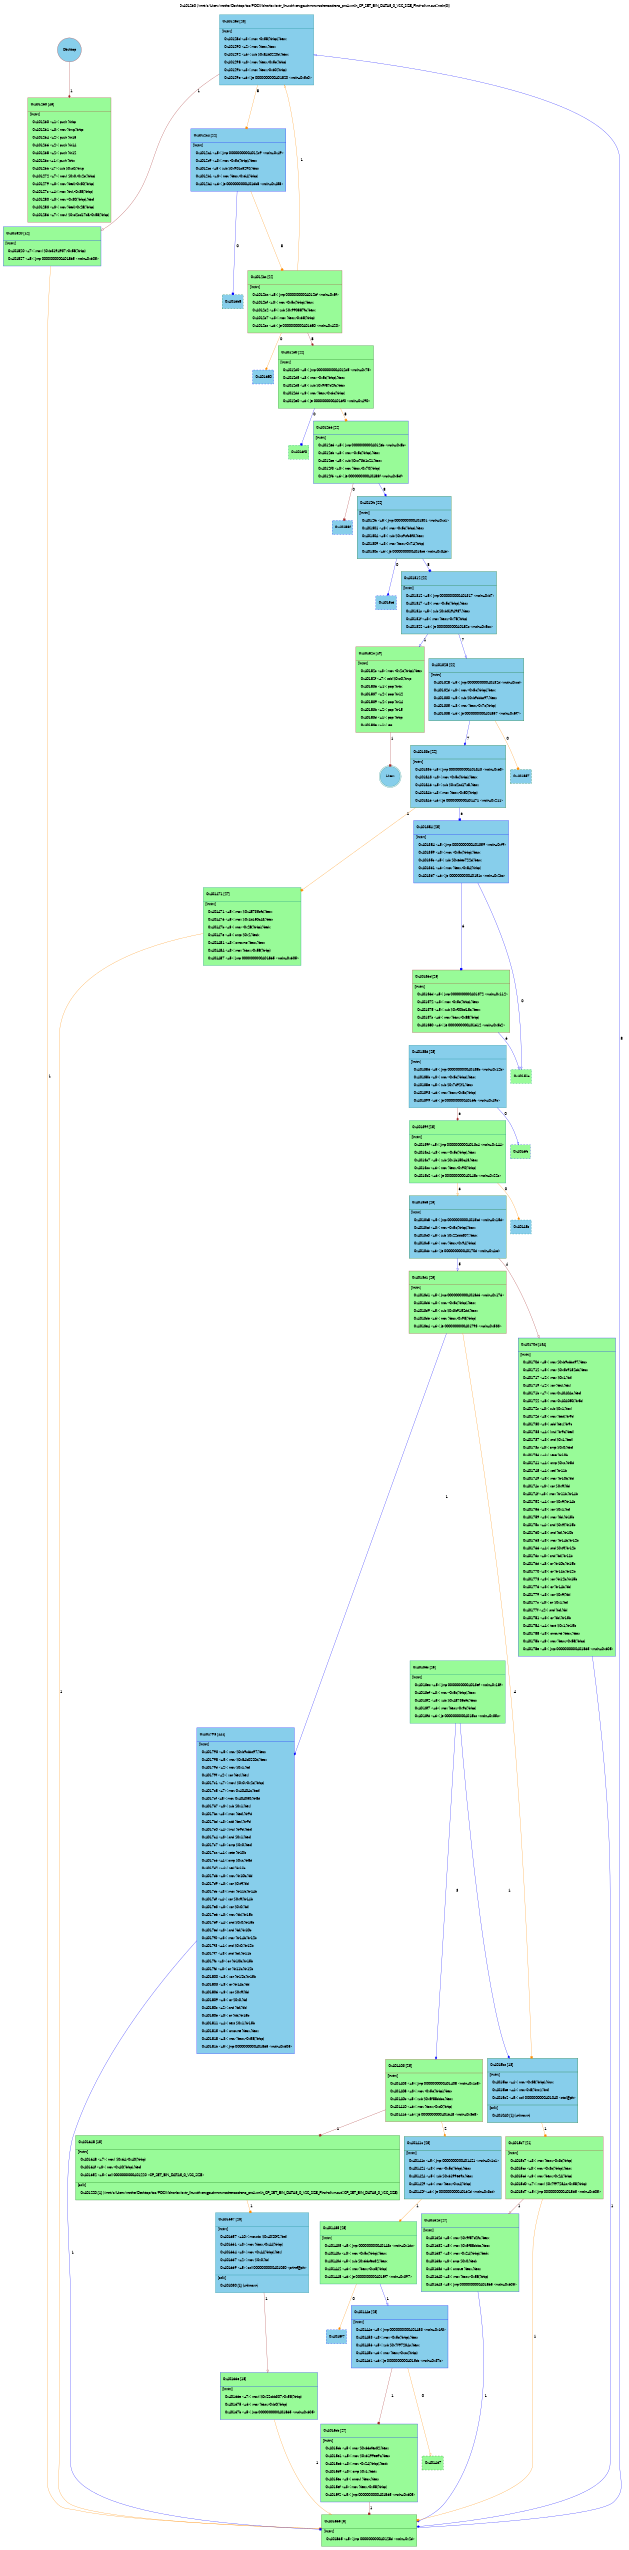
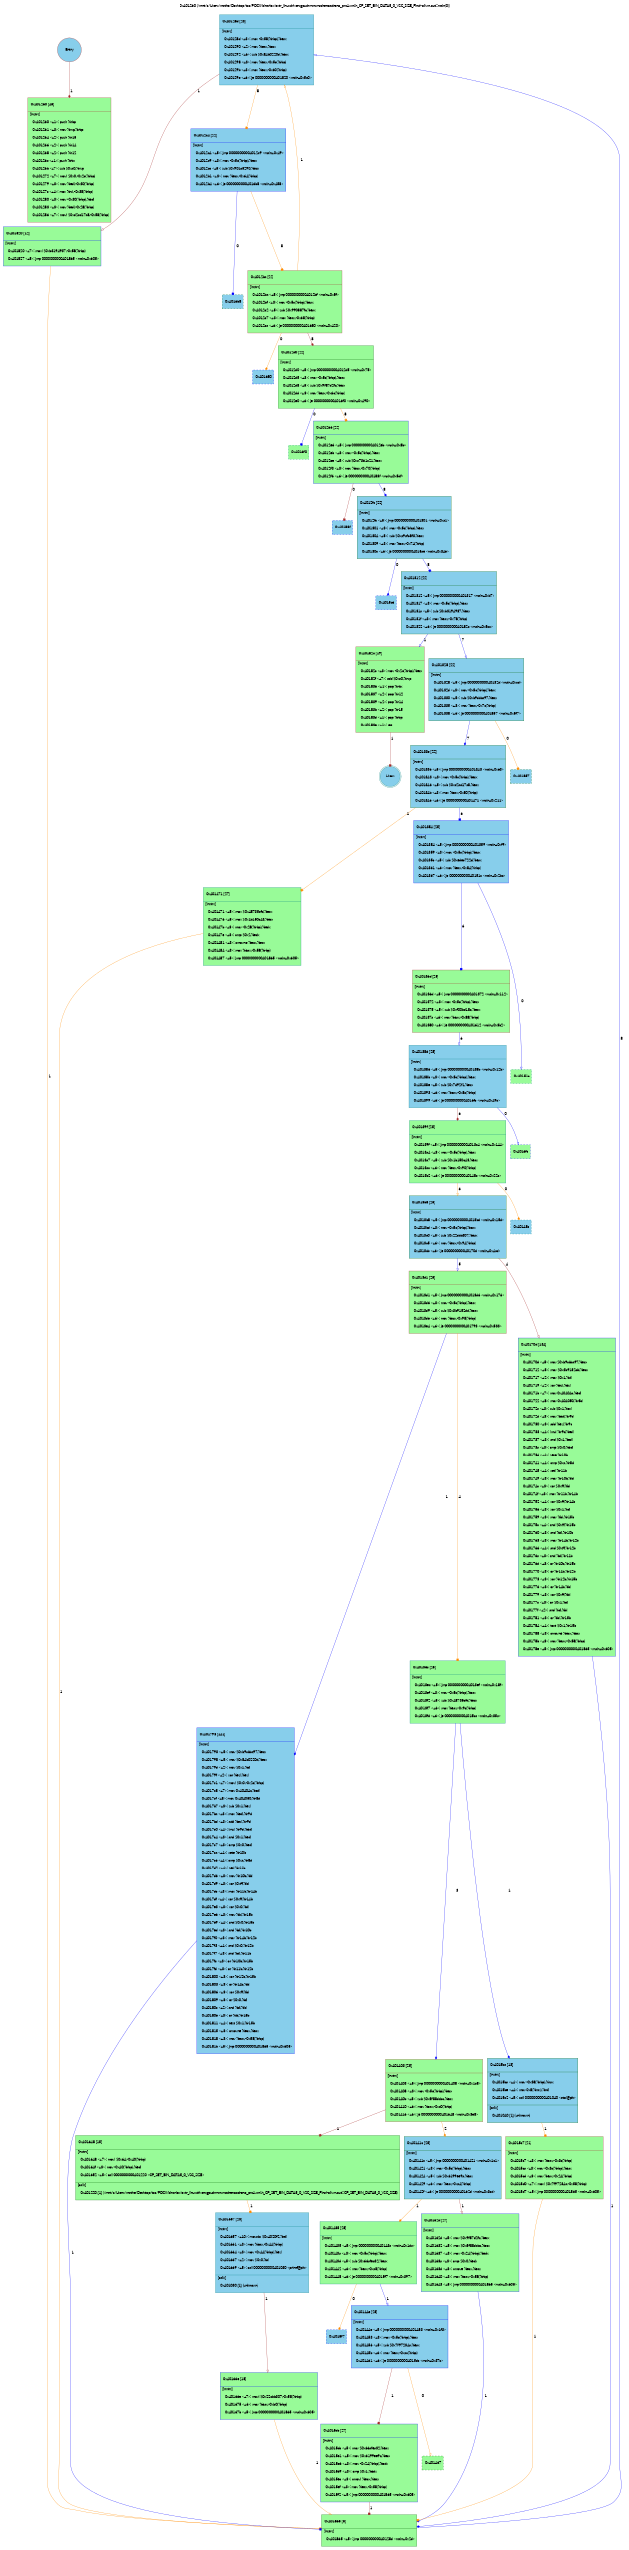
(69, 50) -> (69, 50)
(511, 1048) -> (459, 1038)
(511, 1693) -> (458, 1496)
(517, 2205) -> (460, 2205)
